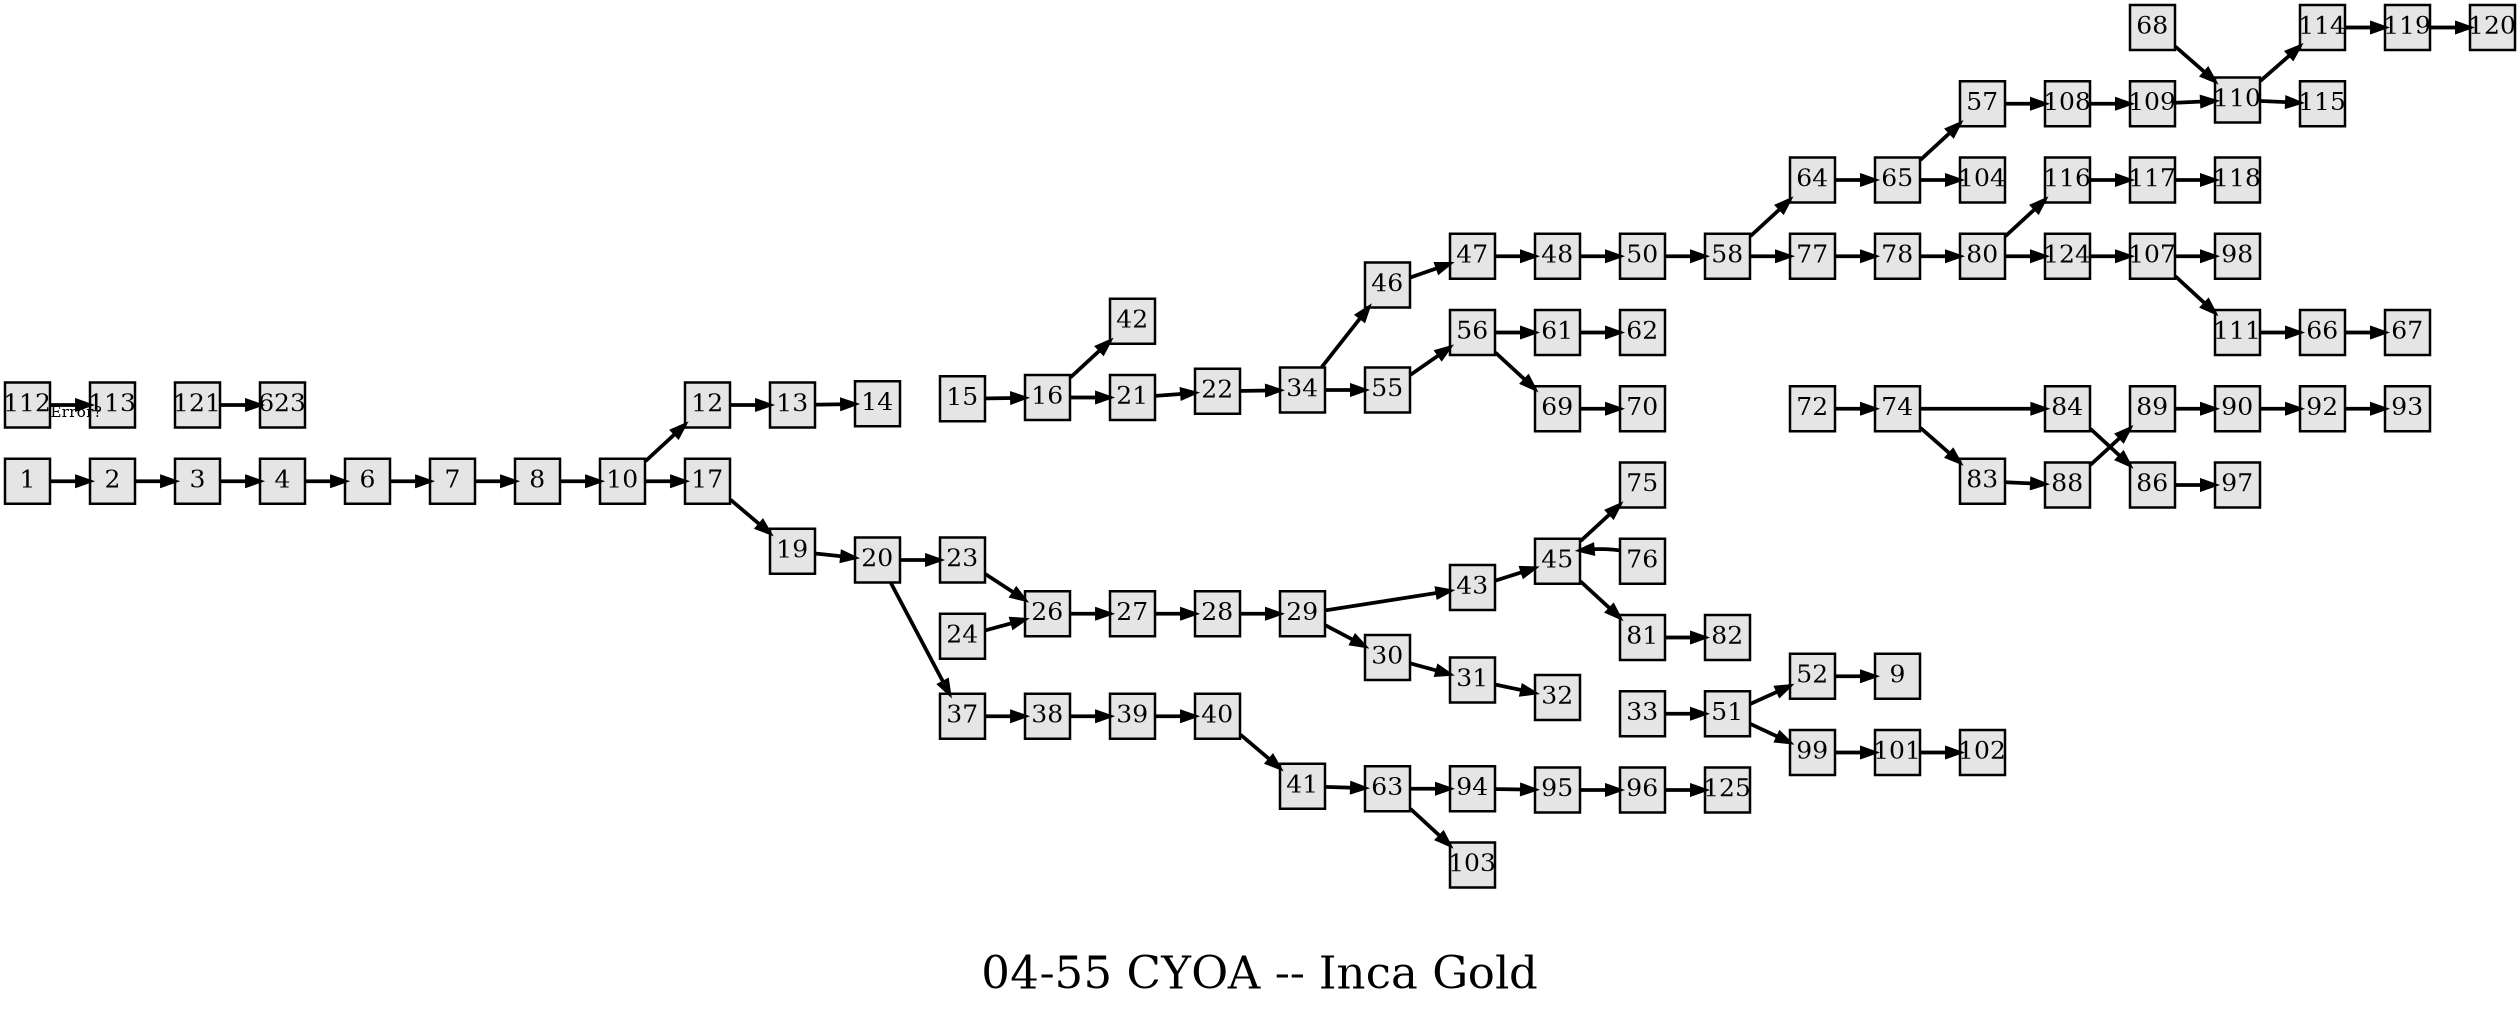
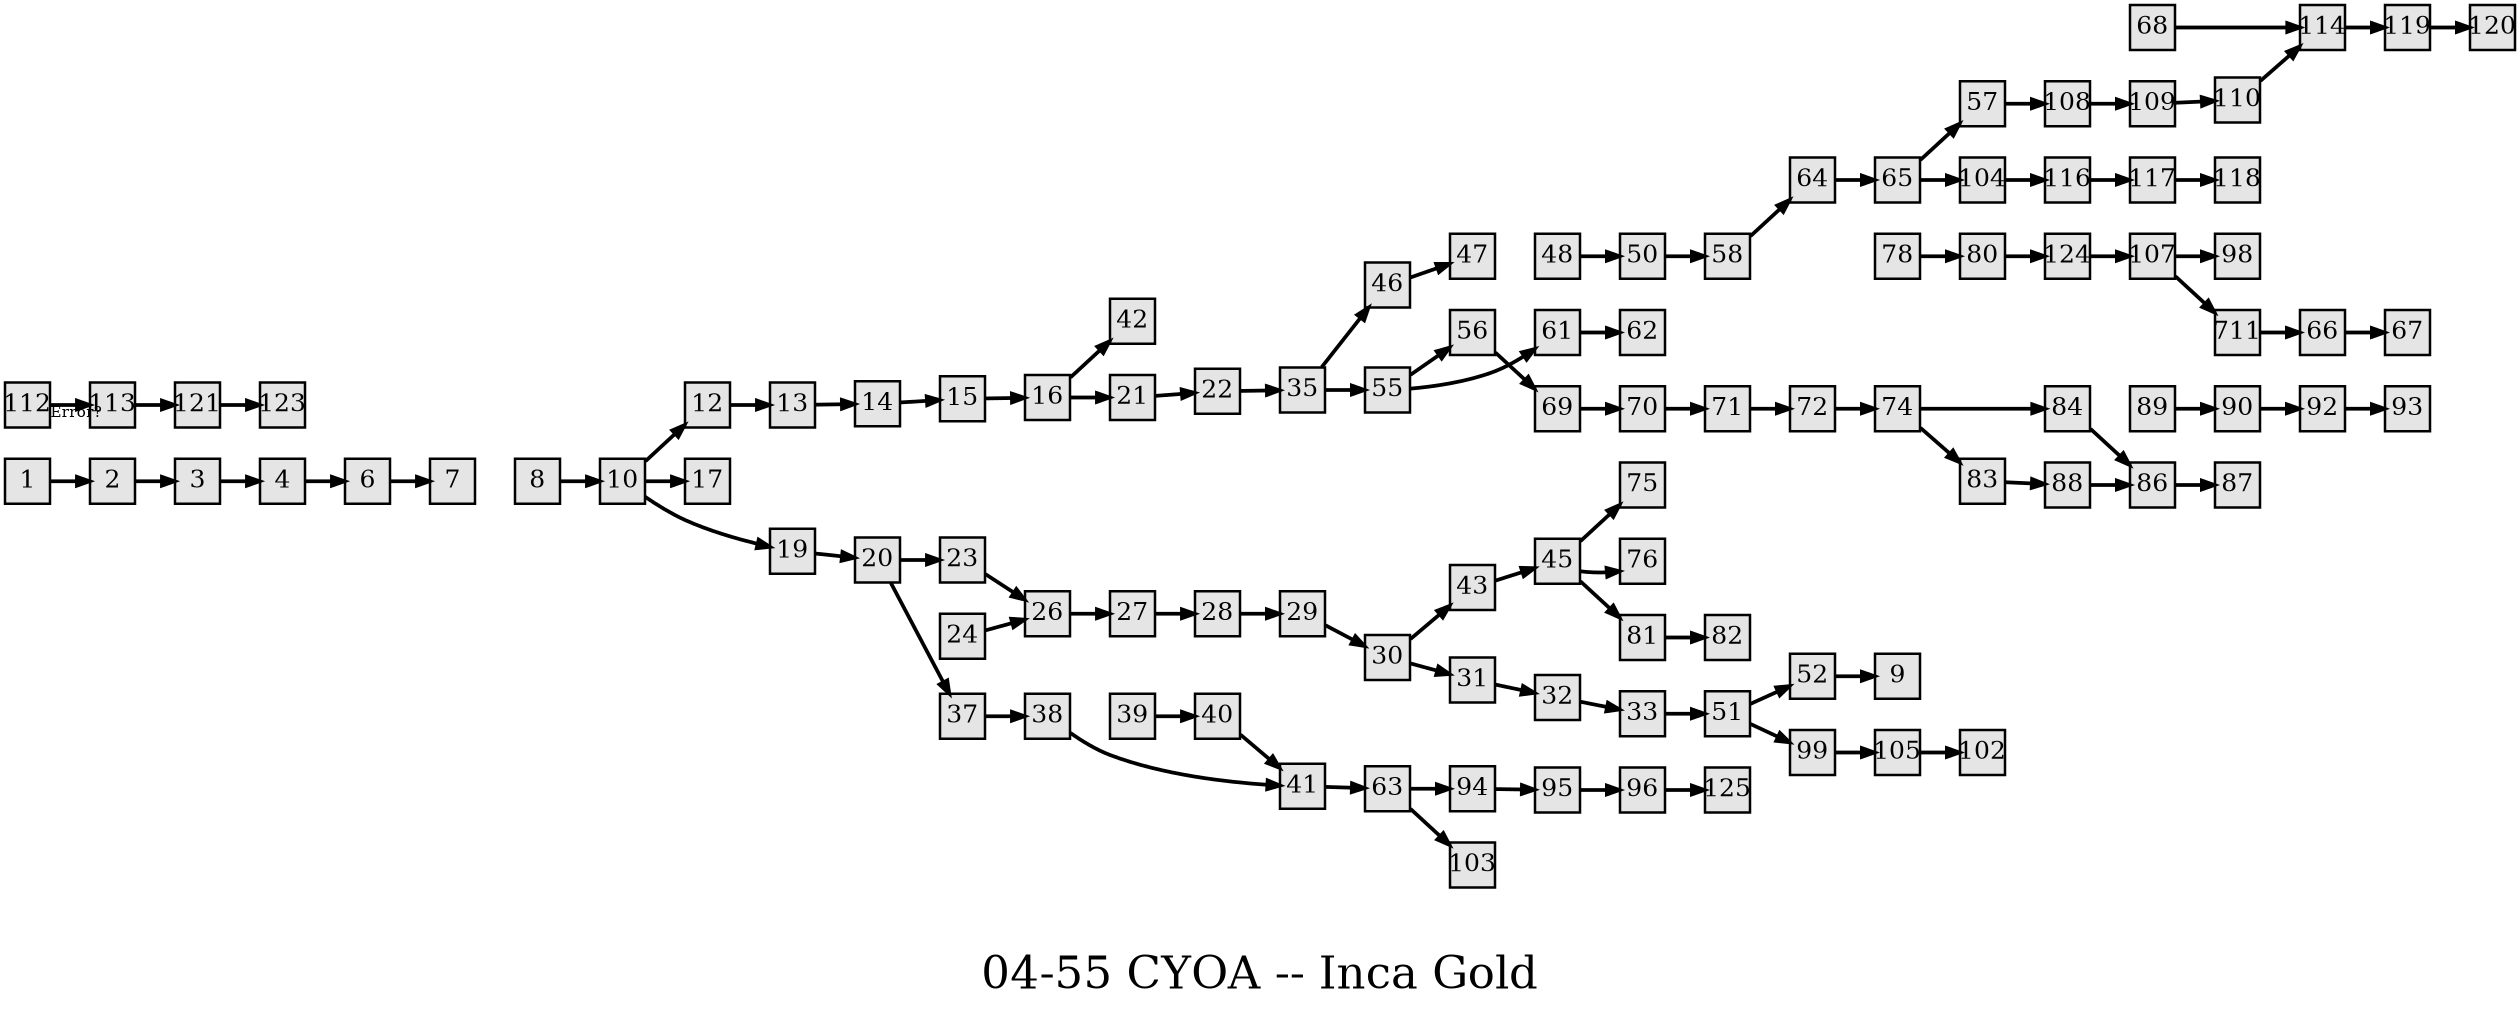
(2190, 60) -> (2231, 28)
(2322, 104) -> none
(2020, 223) -> (2019, 180)
(1509, 256) -> none
(1812, 256) -> none
(1509, 332) -> (1469, 379)
(2238, 332) -> (2238, 332)
(1302, 390) -> (1302, 390)
none -> (914, 402)
none -> (149, 405)
(282, 405) -> (282, 405)
none -> (1728, 409)
(2104, 452) -> (2104, 485)
(489, 481) -> none
(2238, 485) -> (2238, 485)
(745, 512) -> (699, 526)
(1606, 549) -> (1594, 572)
(1381, 602) -> (1425, 627)
none -> (1594, 704)
(1084, 716) -> (1165, 771)
(1898, 752) -> (1898, 752)
